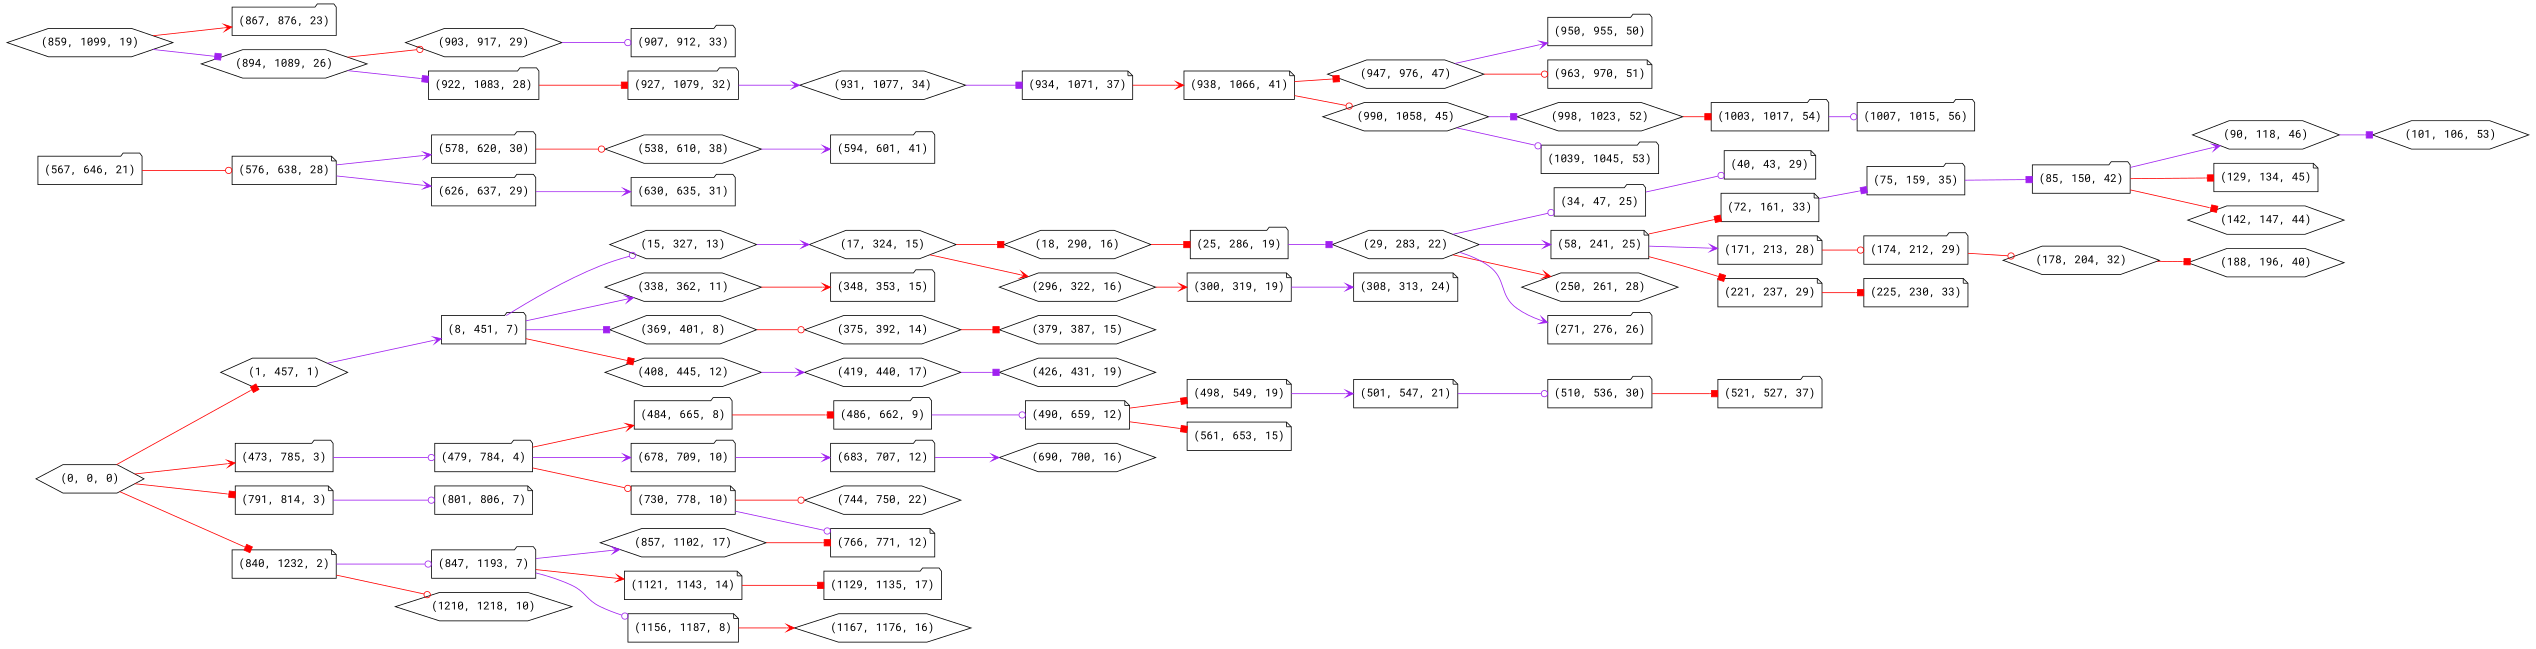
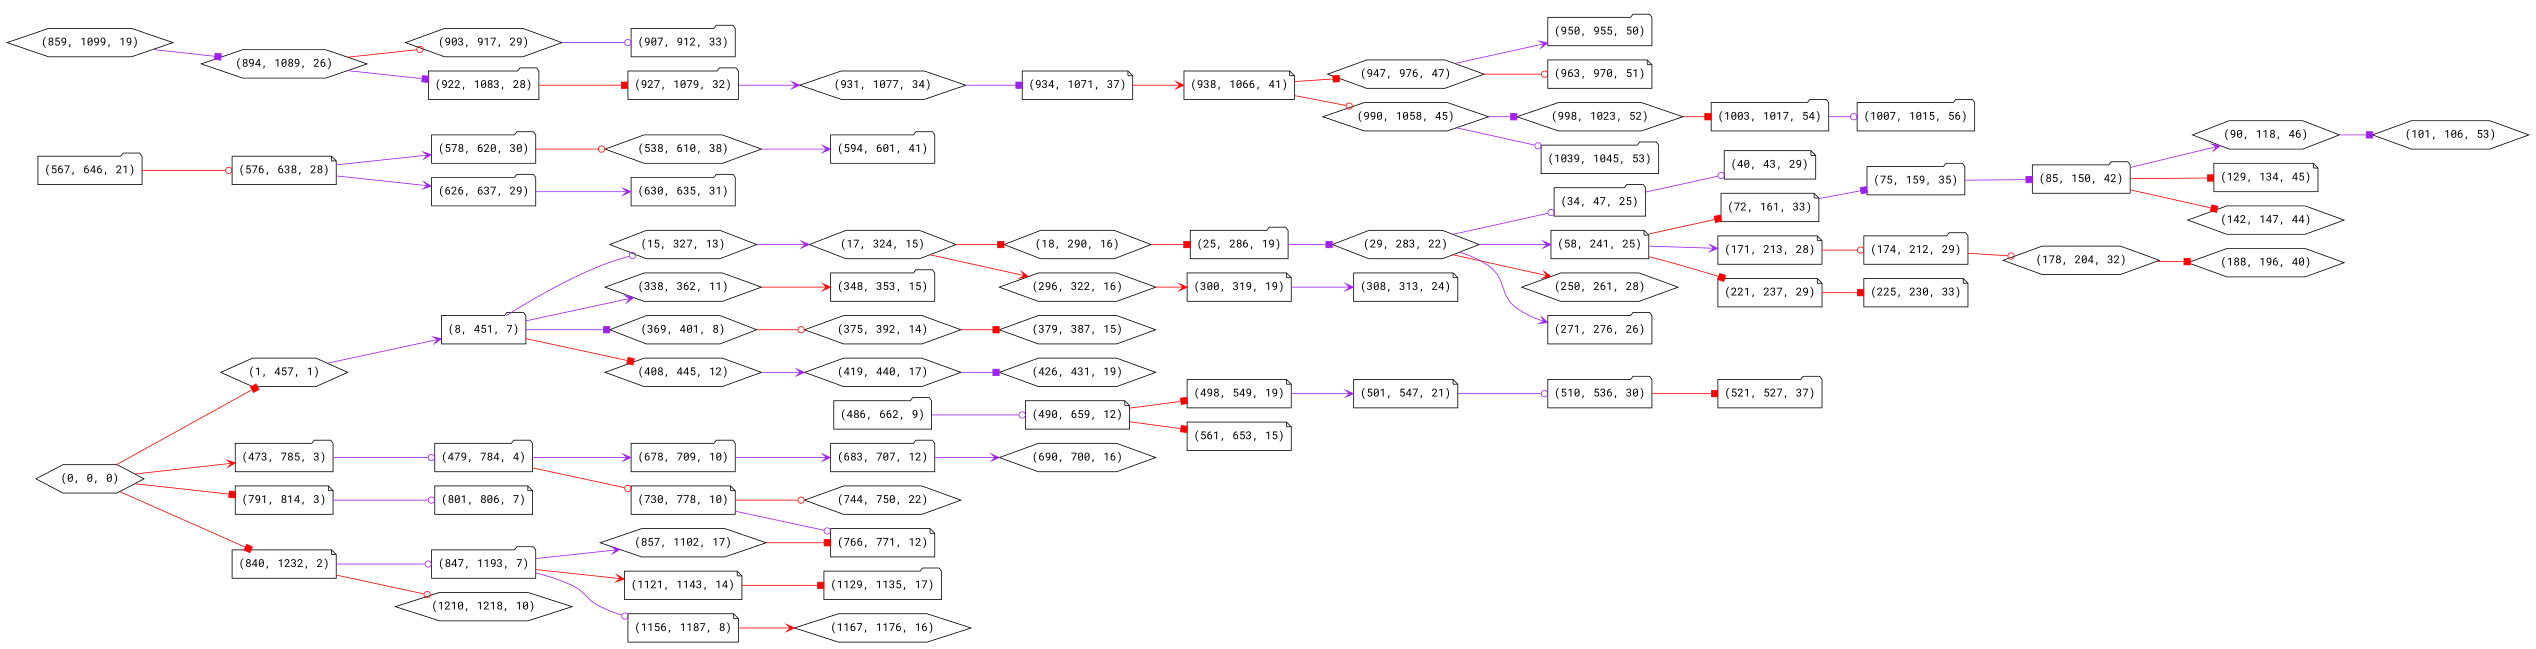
(284, 21) -> none
(683, 415) -> none
